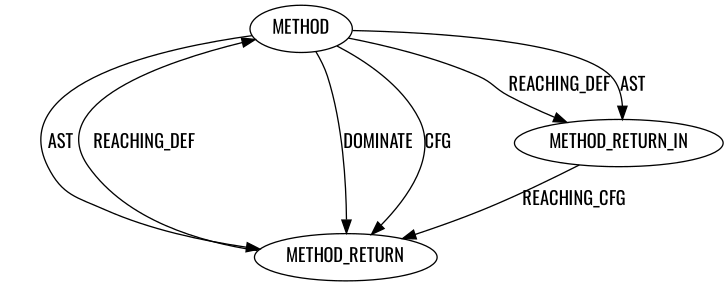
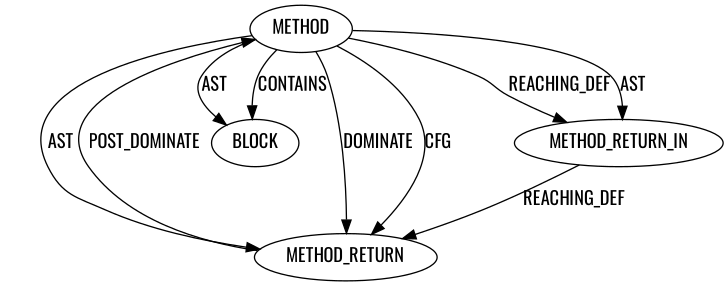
(144, 143) -> (144, 143)
none -> (255, 143)
(574, 200) -> (574, 200)
